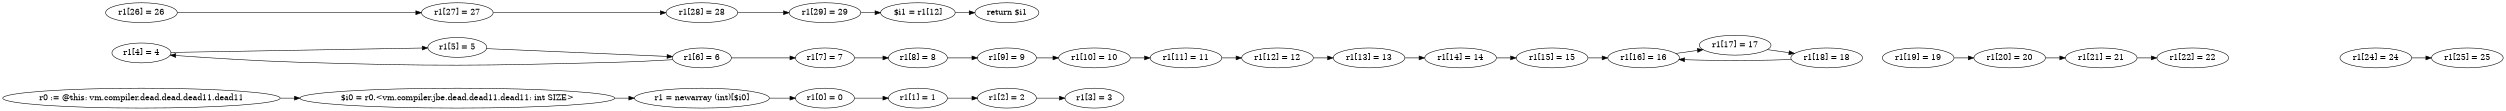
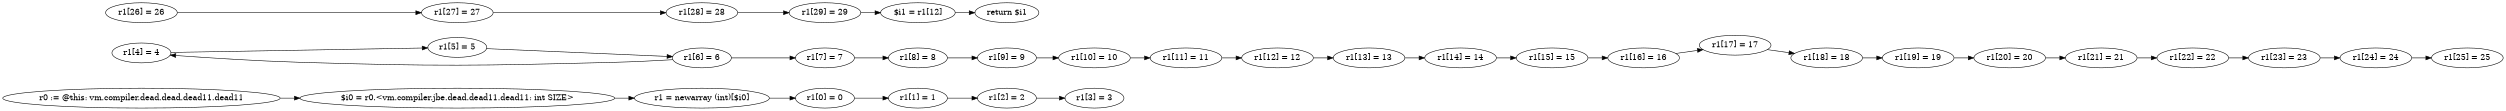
none -> (2284, 58)
(1738, 61) -> (1870, 58)
